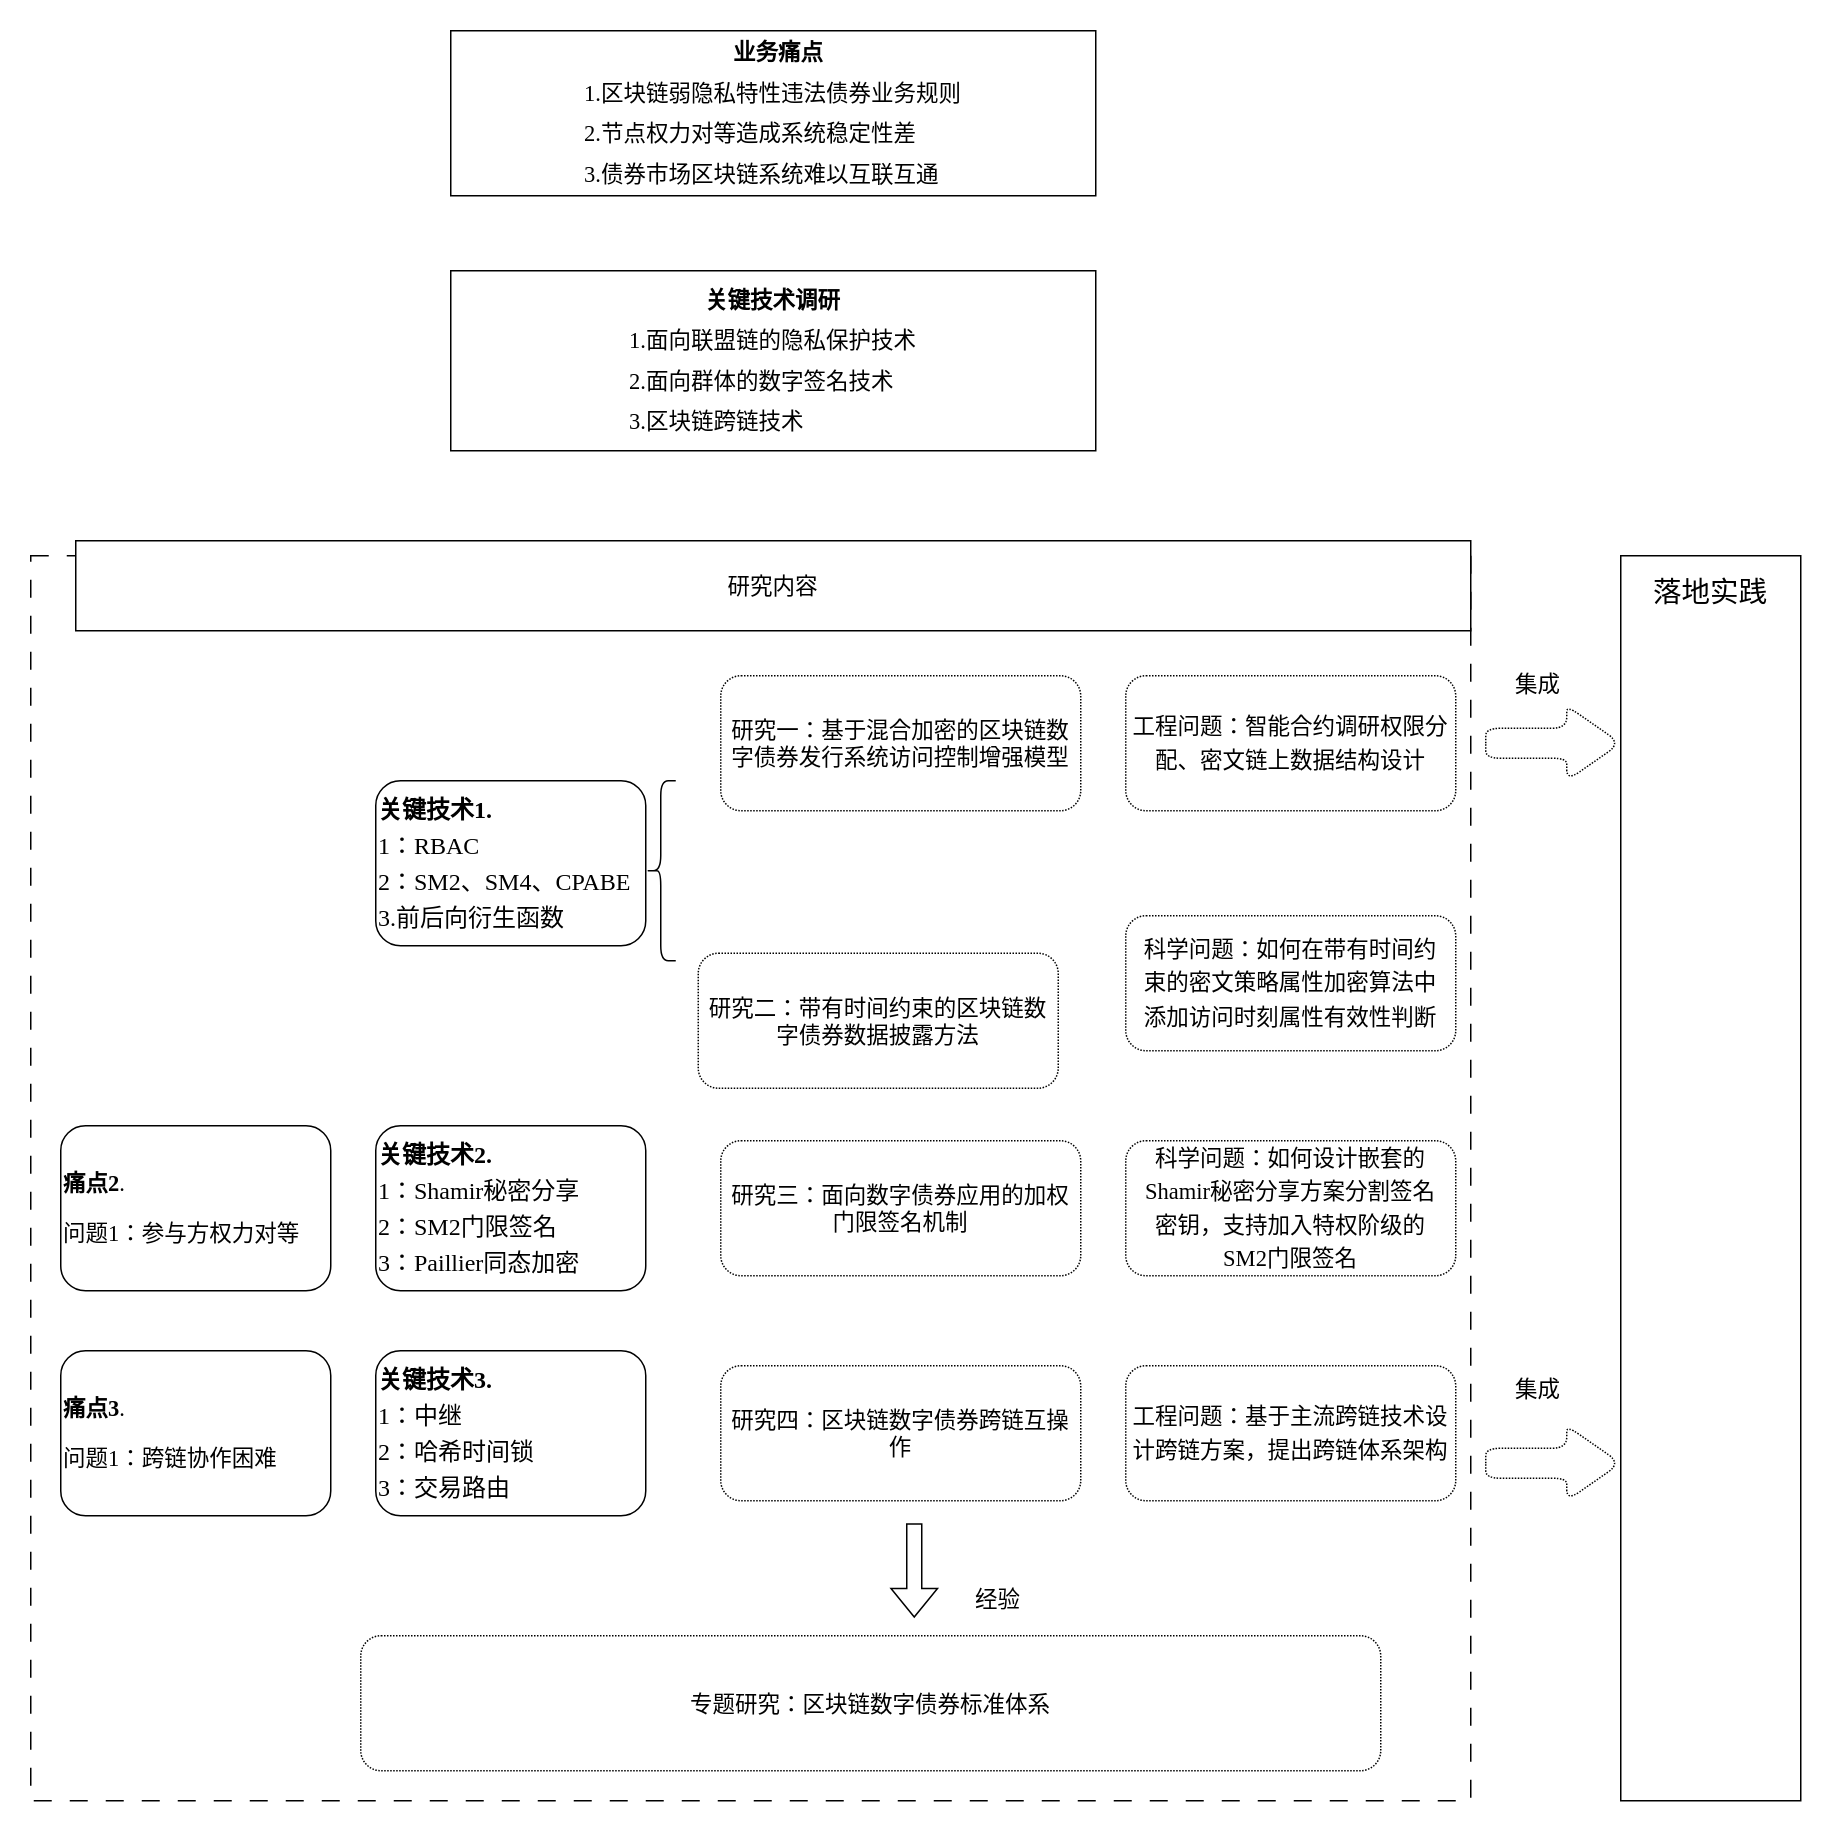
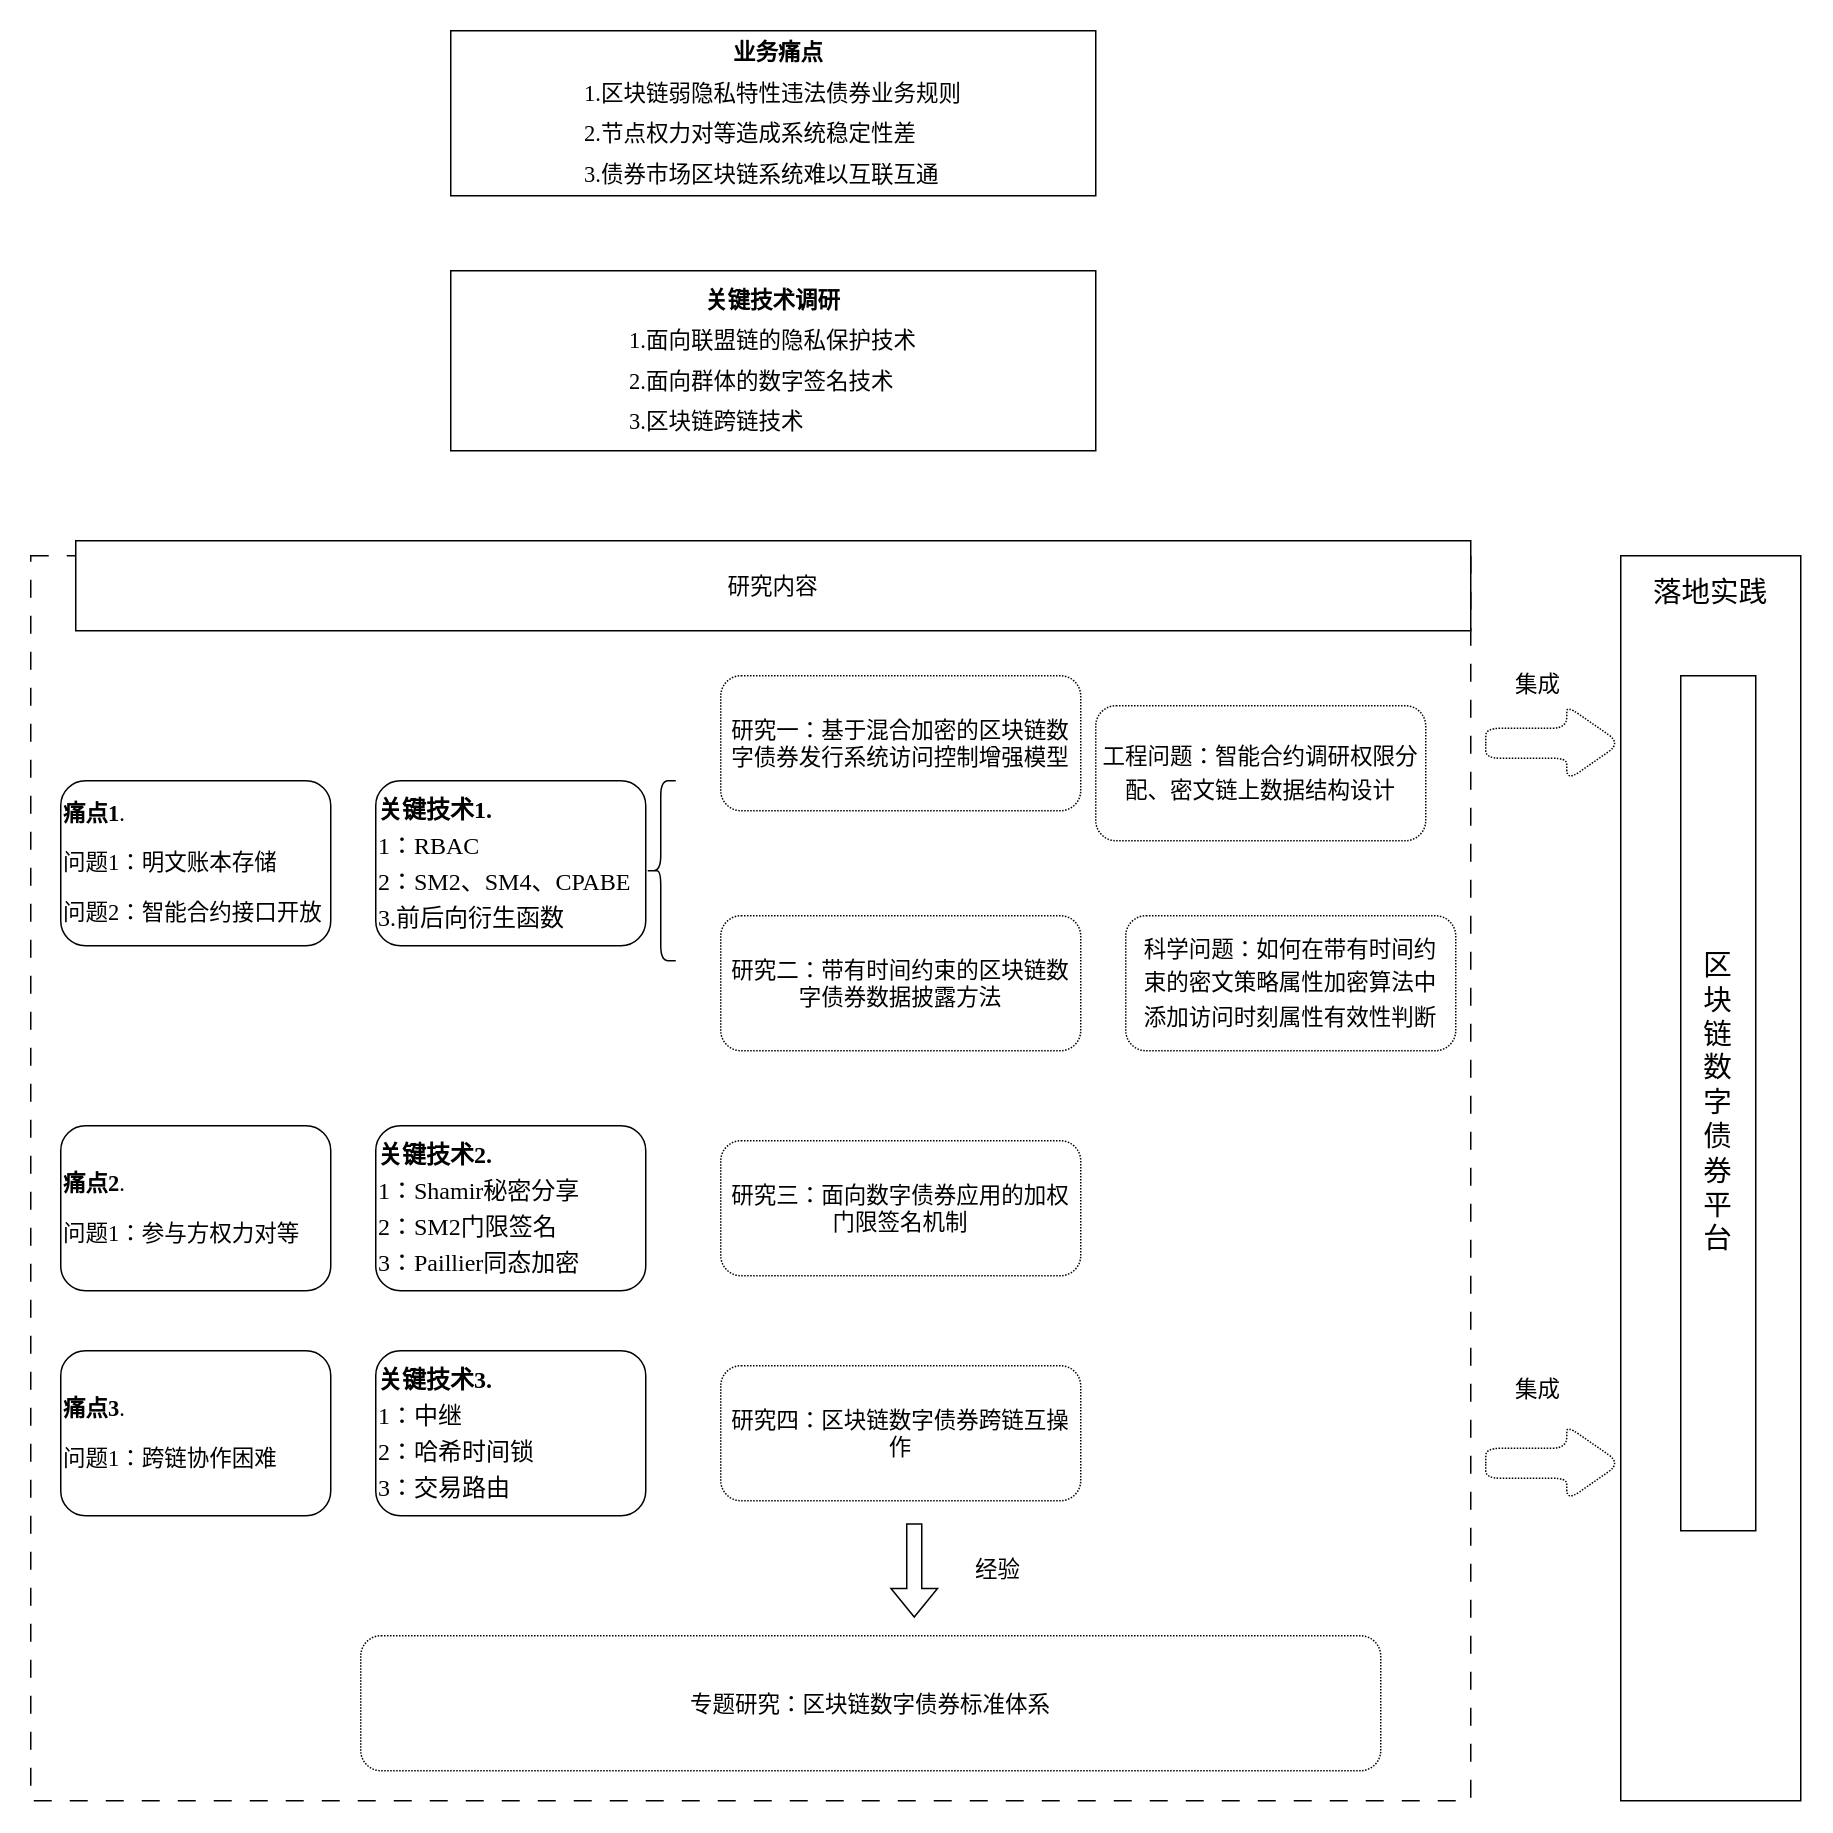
(1291, 743) -> (1261, 773)
none -> (196, 863)
(878, 1021) -> (901, 983)
none -> (1718, 1103)
(1291, 1208) -> none
(1291, 1433) -> none
(998, 1598) -> (998, 1568)
